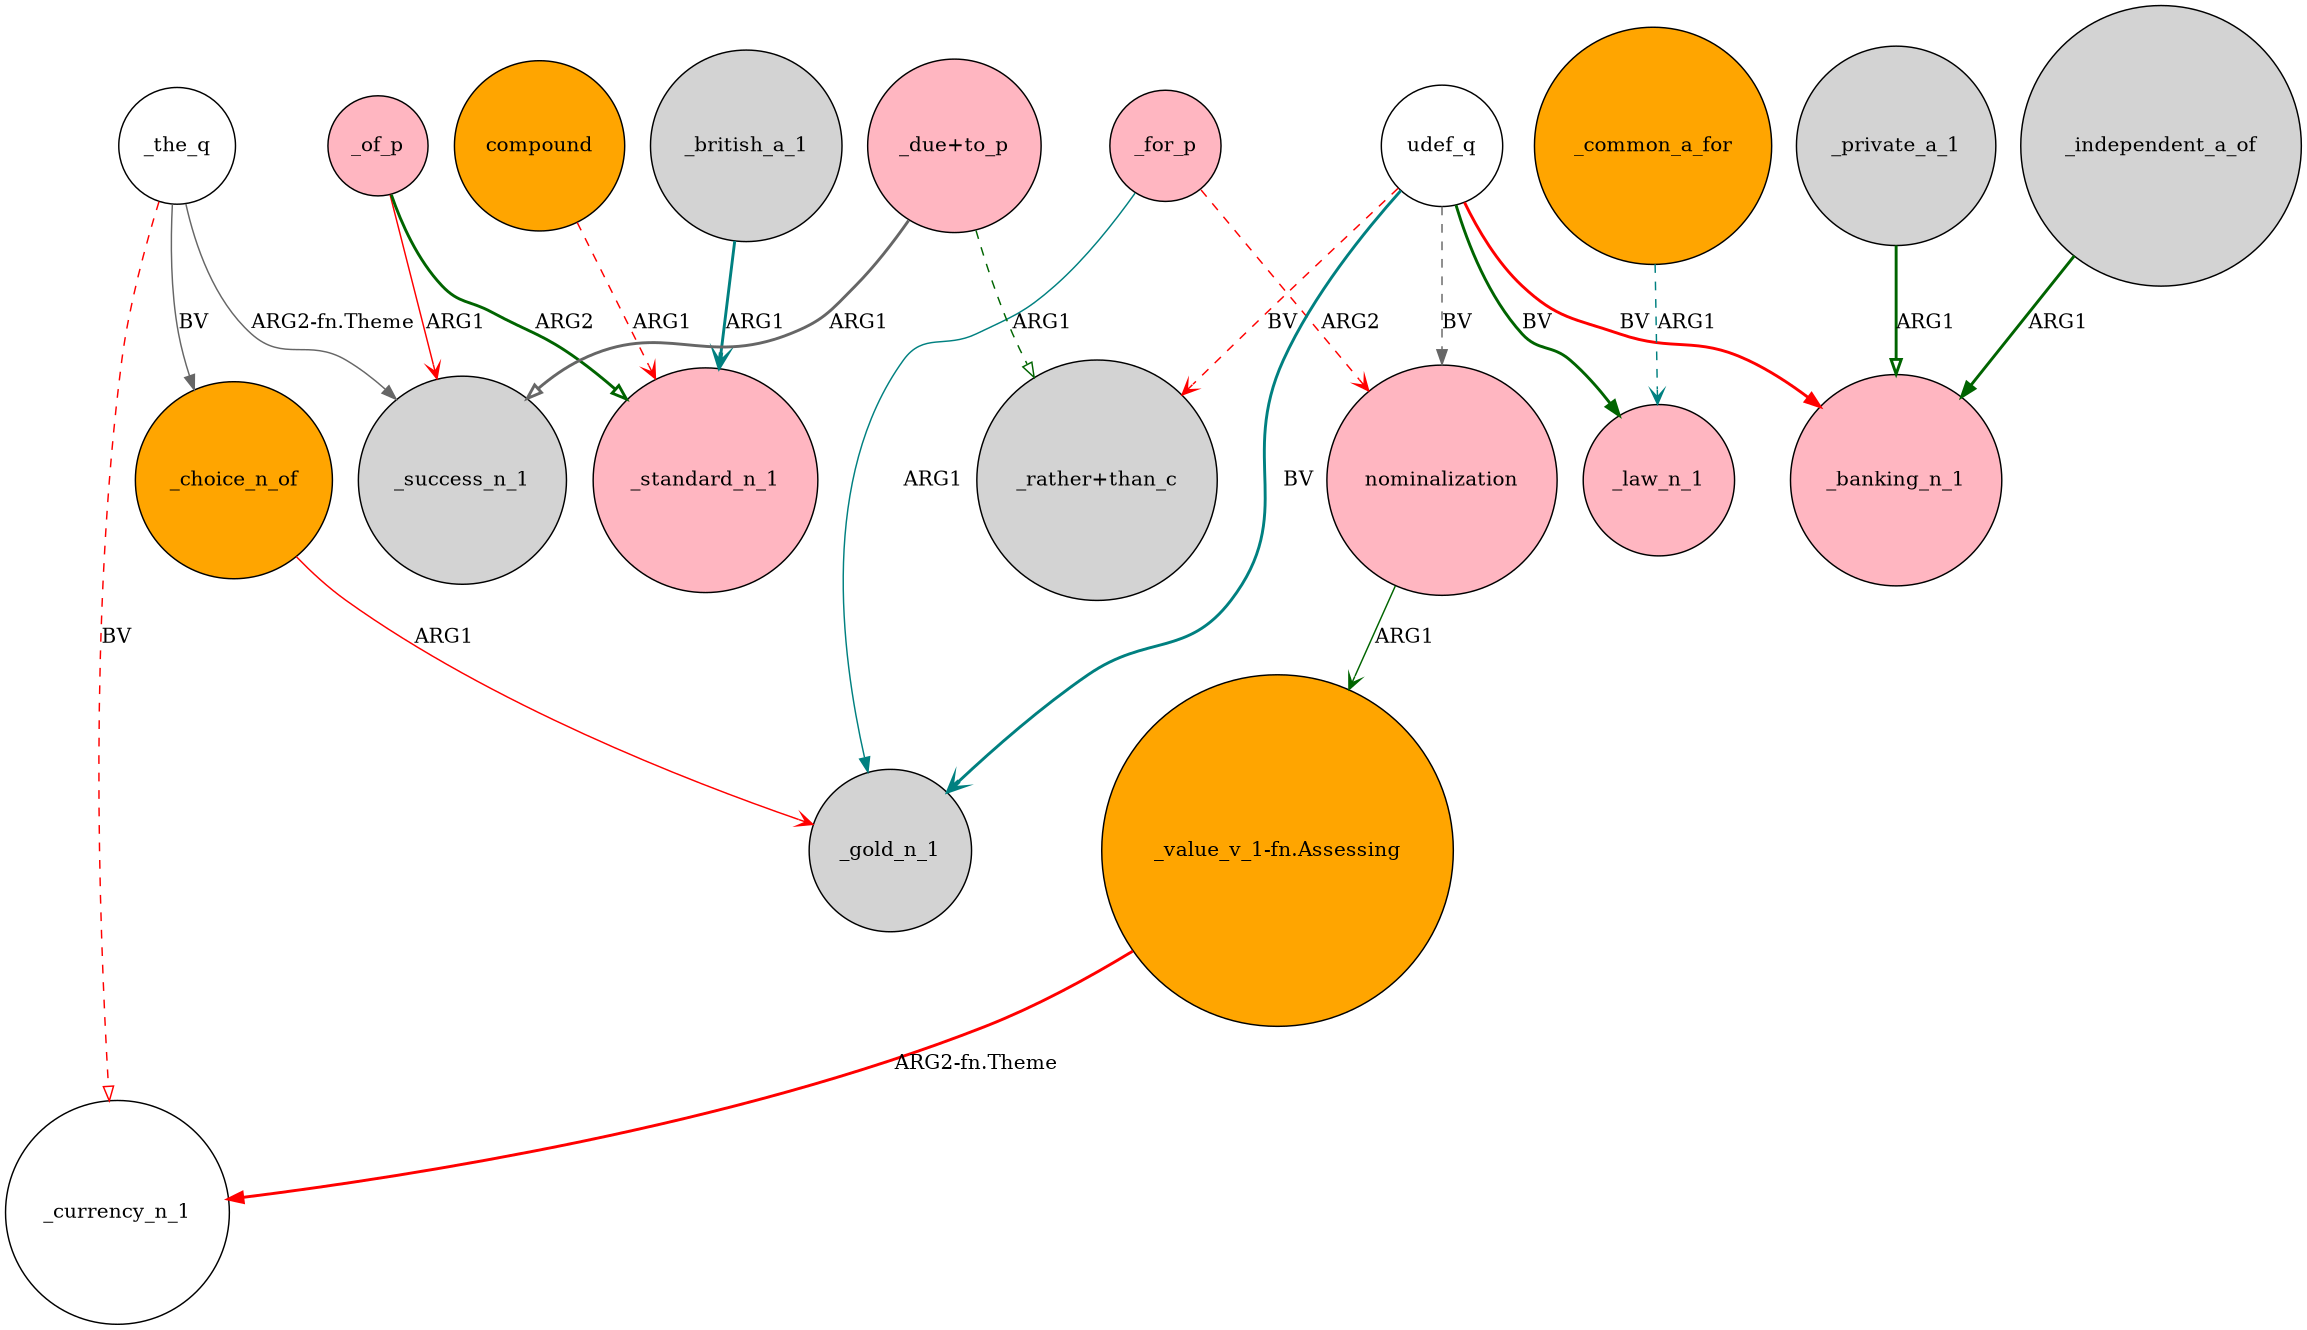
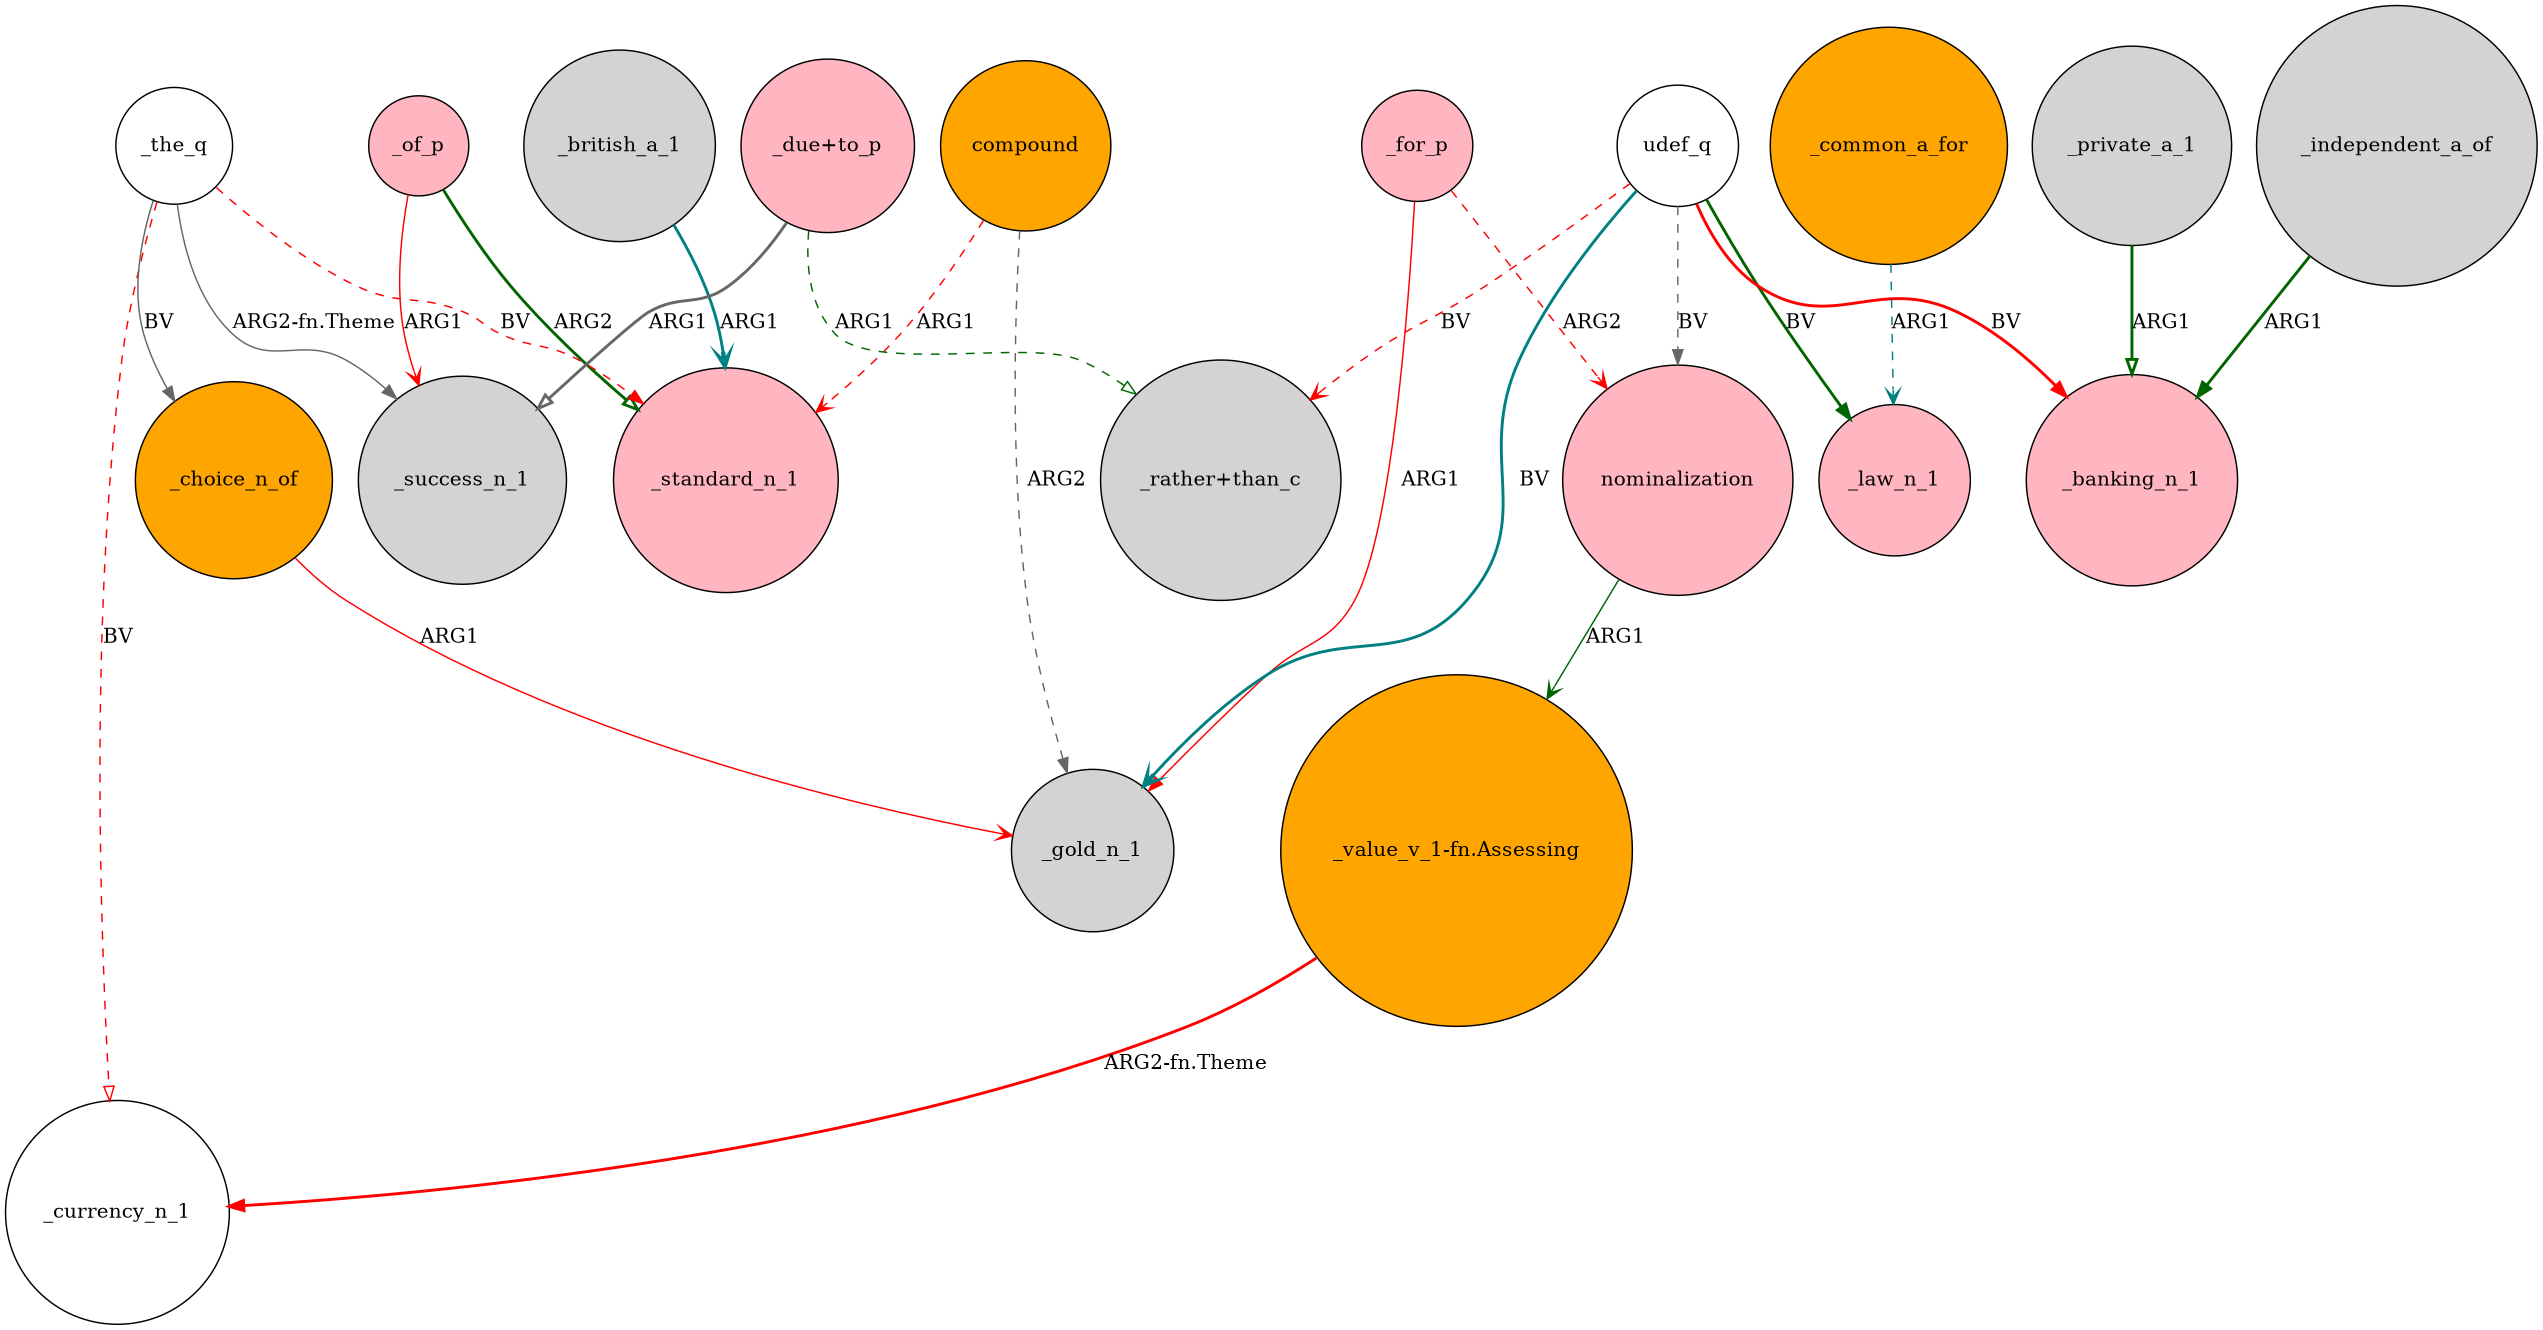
none -> (418, 301)
(875, 410) -> (1376, 535)
none -> (1018, 497)
